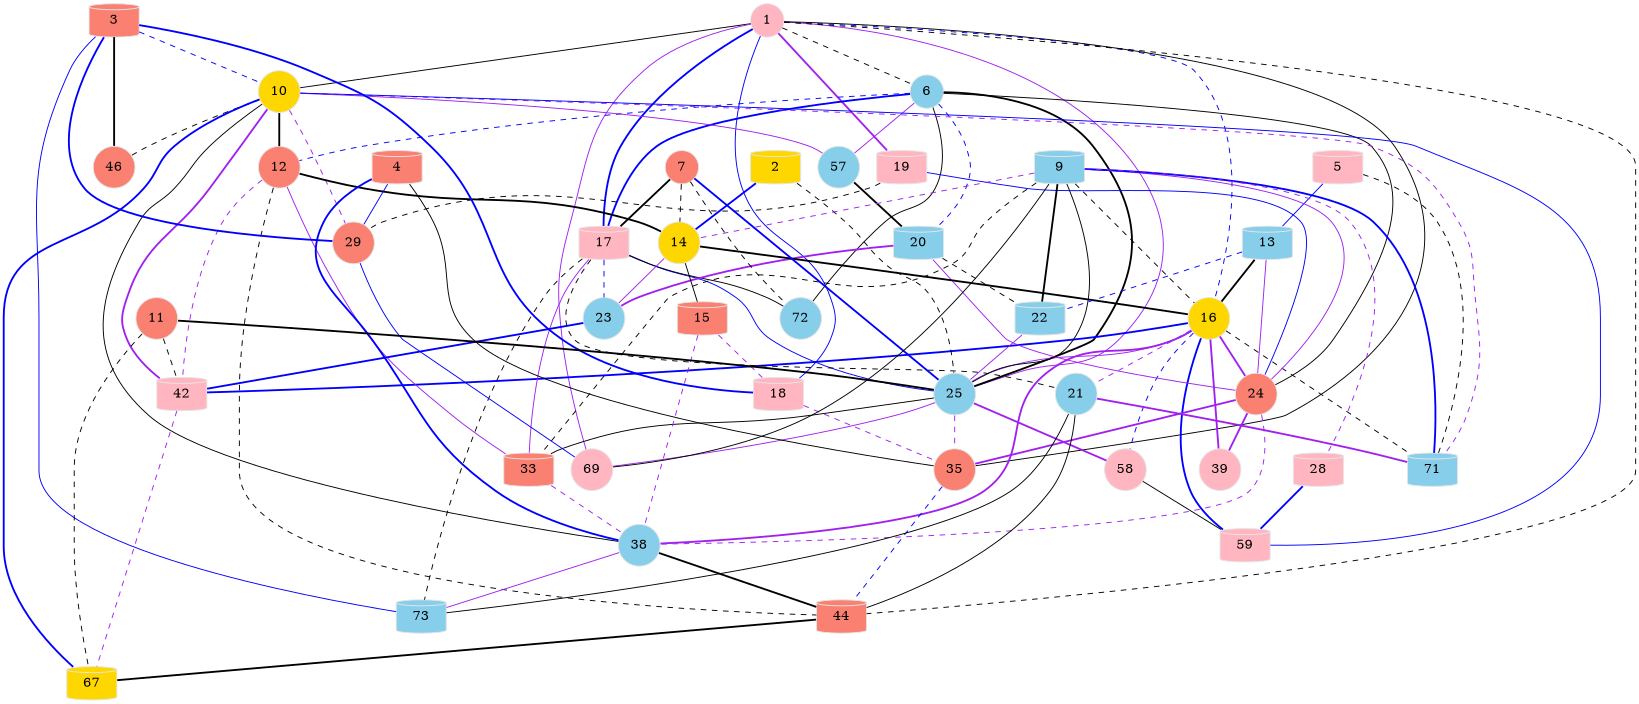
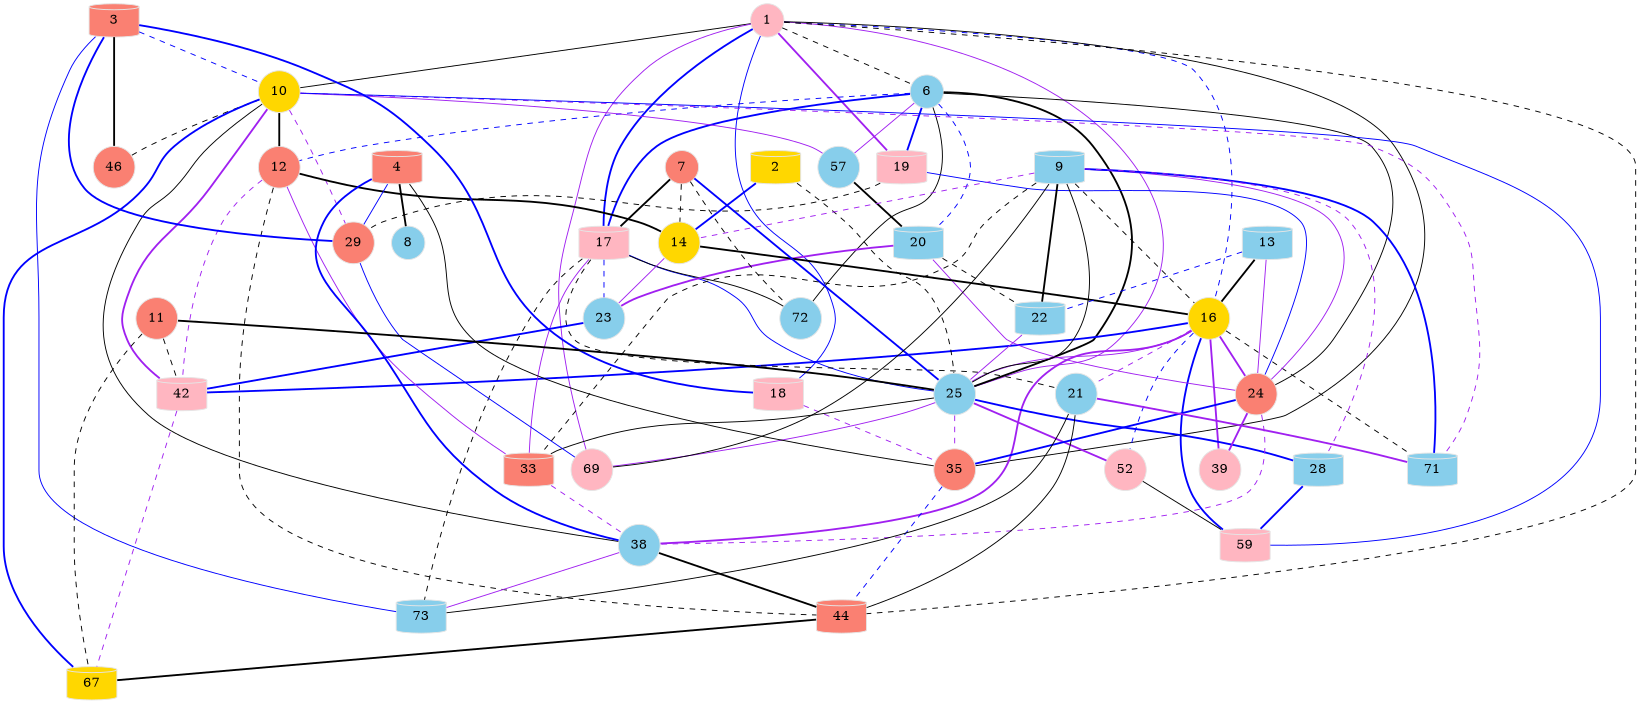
none -> (914, 129)
(1338, 167) -> none
none -> (408, 243)
(702, 318) -> none
none -> (1142, 430)
(1105, 432) -> (1105, 432)
(1125, 470) -> (1125, 470)
(1318, 470) -> (1318, 470)
